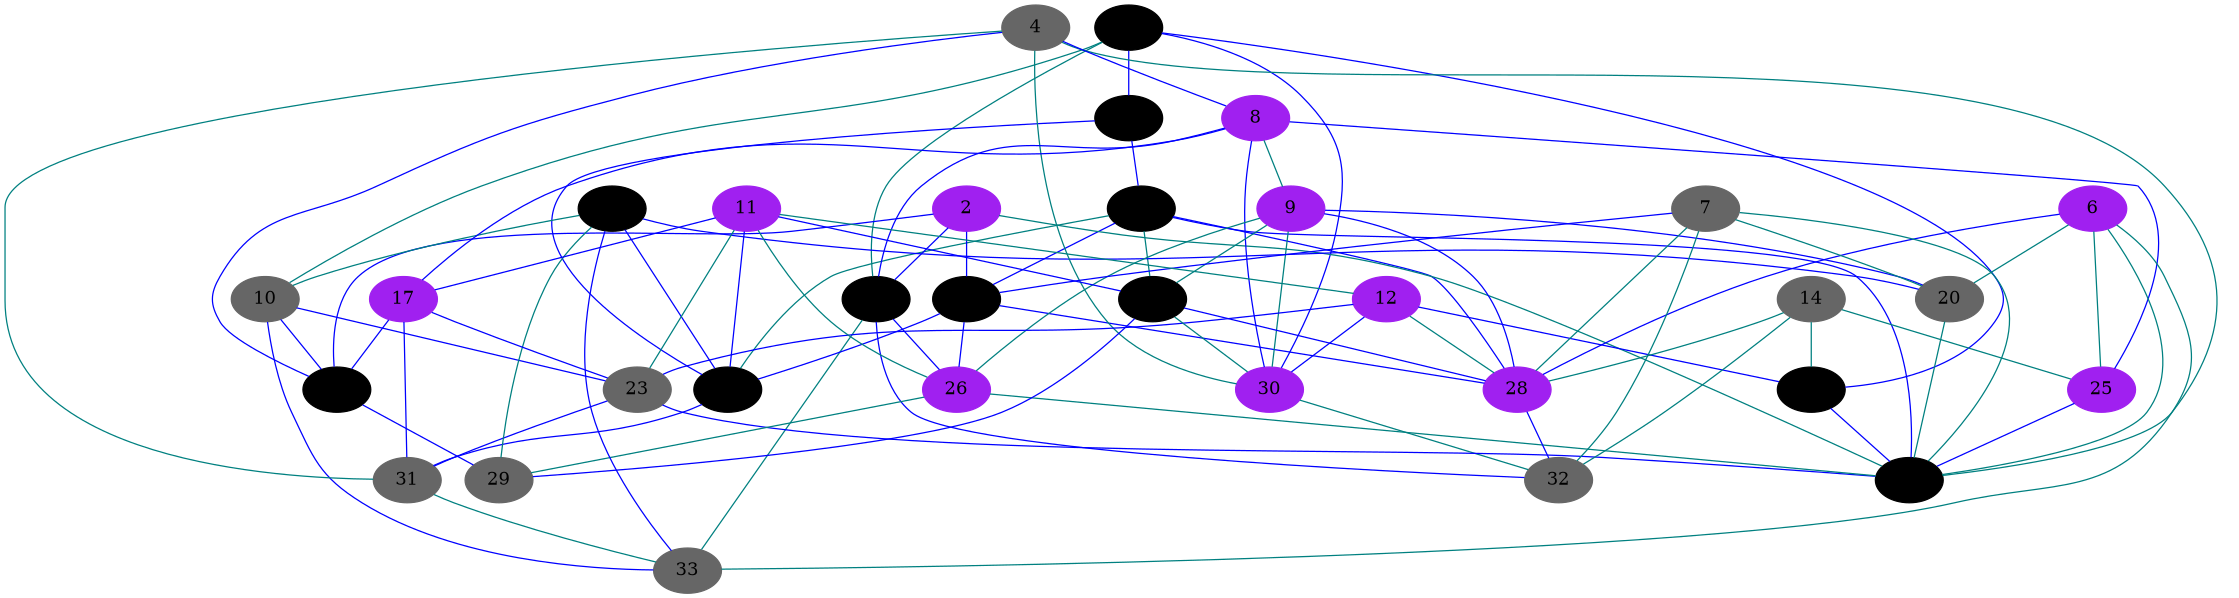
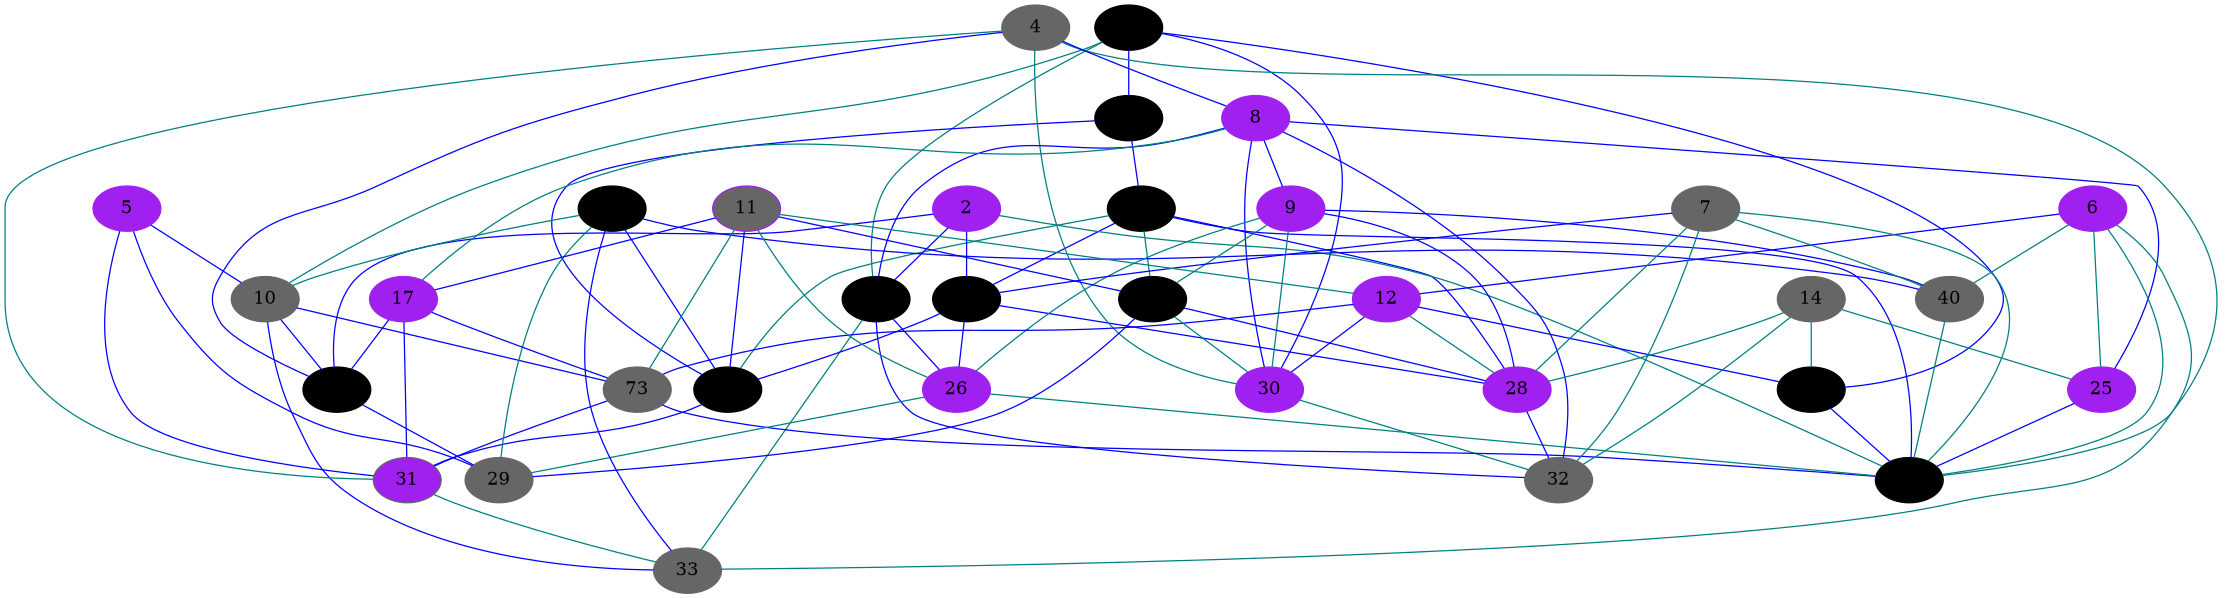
(850, 146) -> (850, 146)
(1273, 163) -> (1273, 163)
none -> (127, 209)
(747, 209) -> (747, 209)
none -> (1488, 263)
(1767, 276) -> (1836, 242)
(1950, 299) -> (1950, 299)
(637, 390) -> (637, 390)
(407, 480) -> (407, 480)
